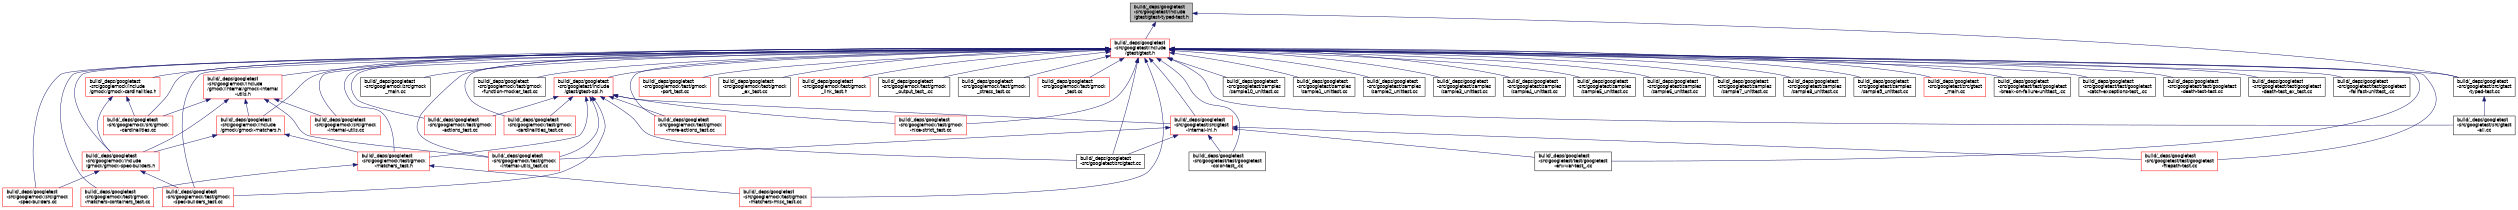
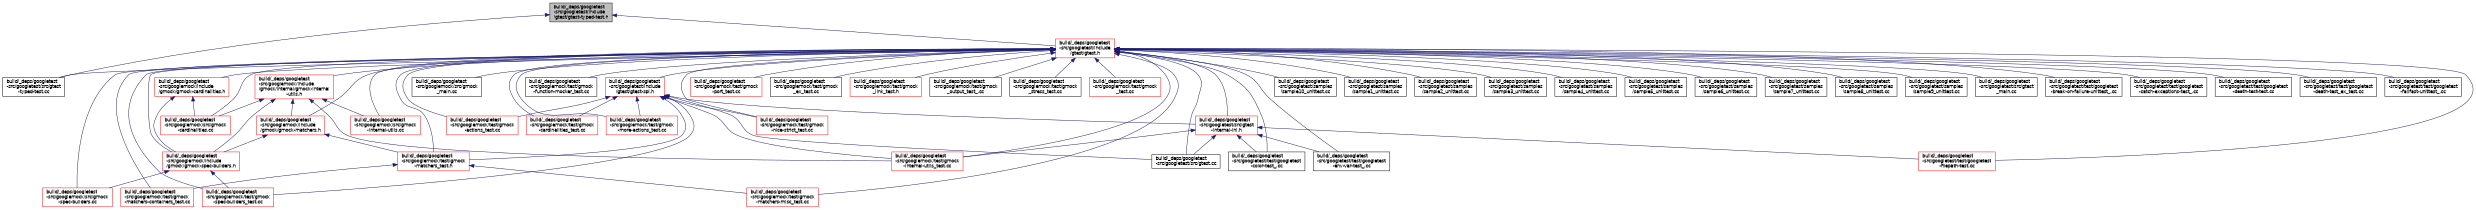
(1955, 87) -> (2006, 87)
(2484, 125) -> none
